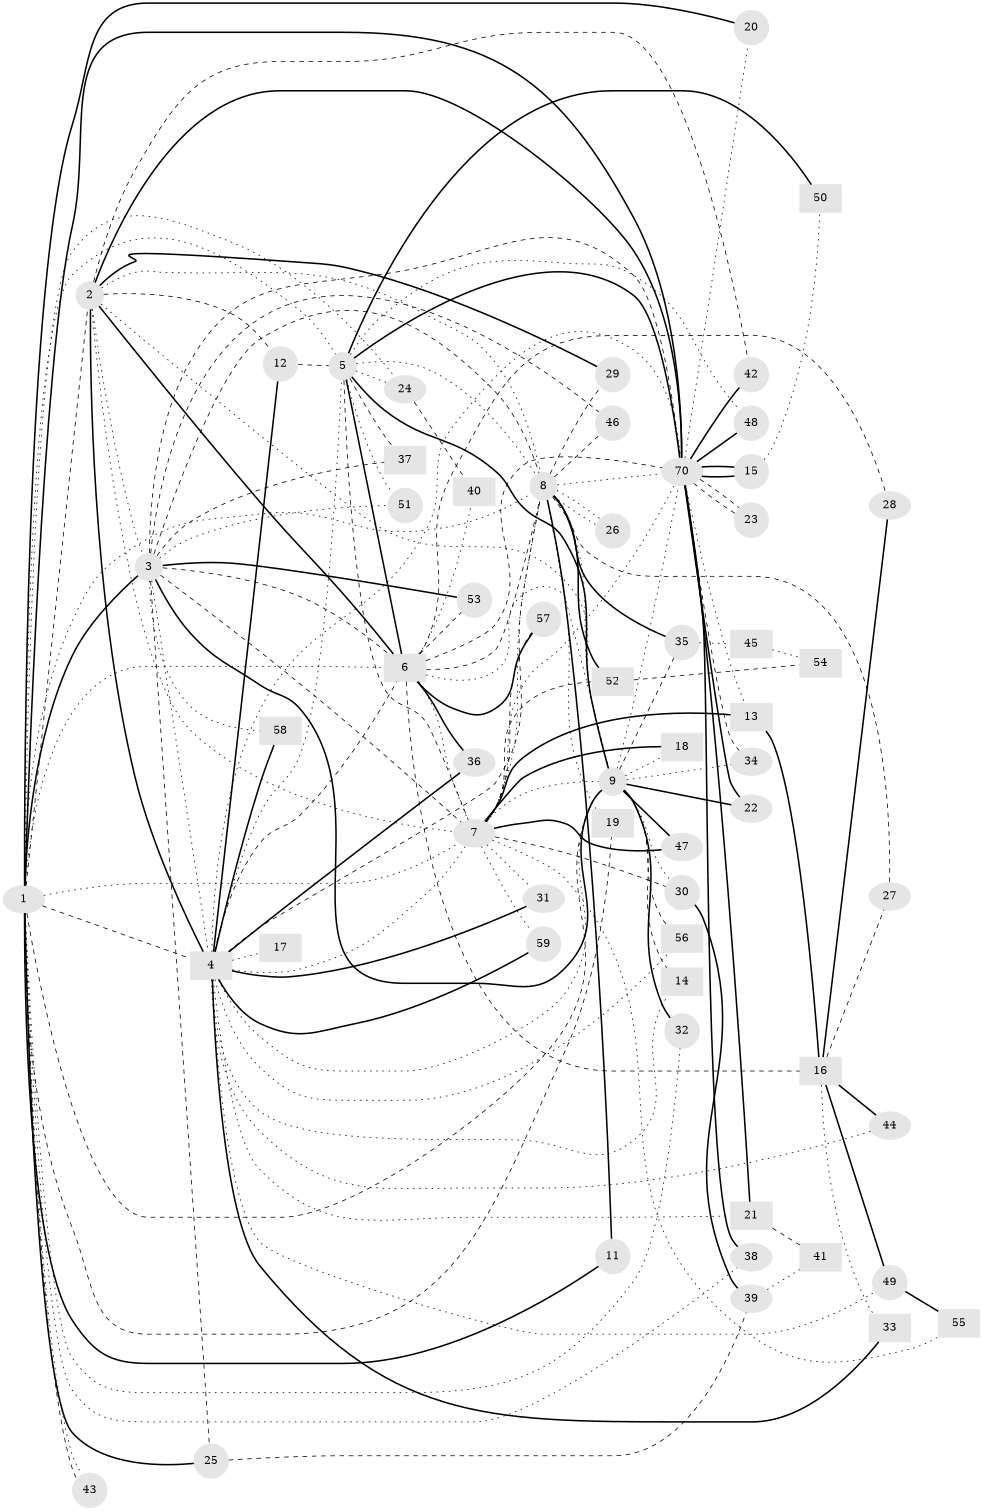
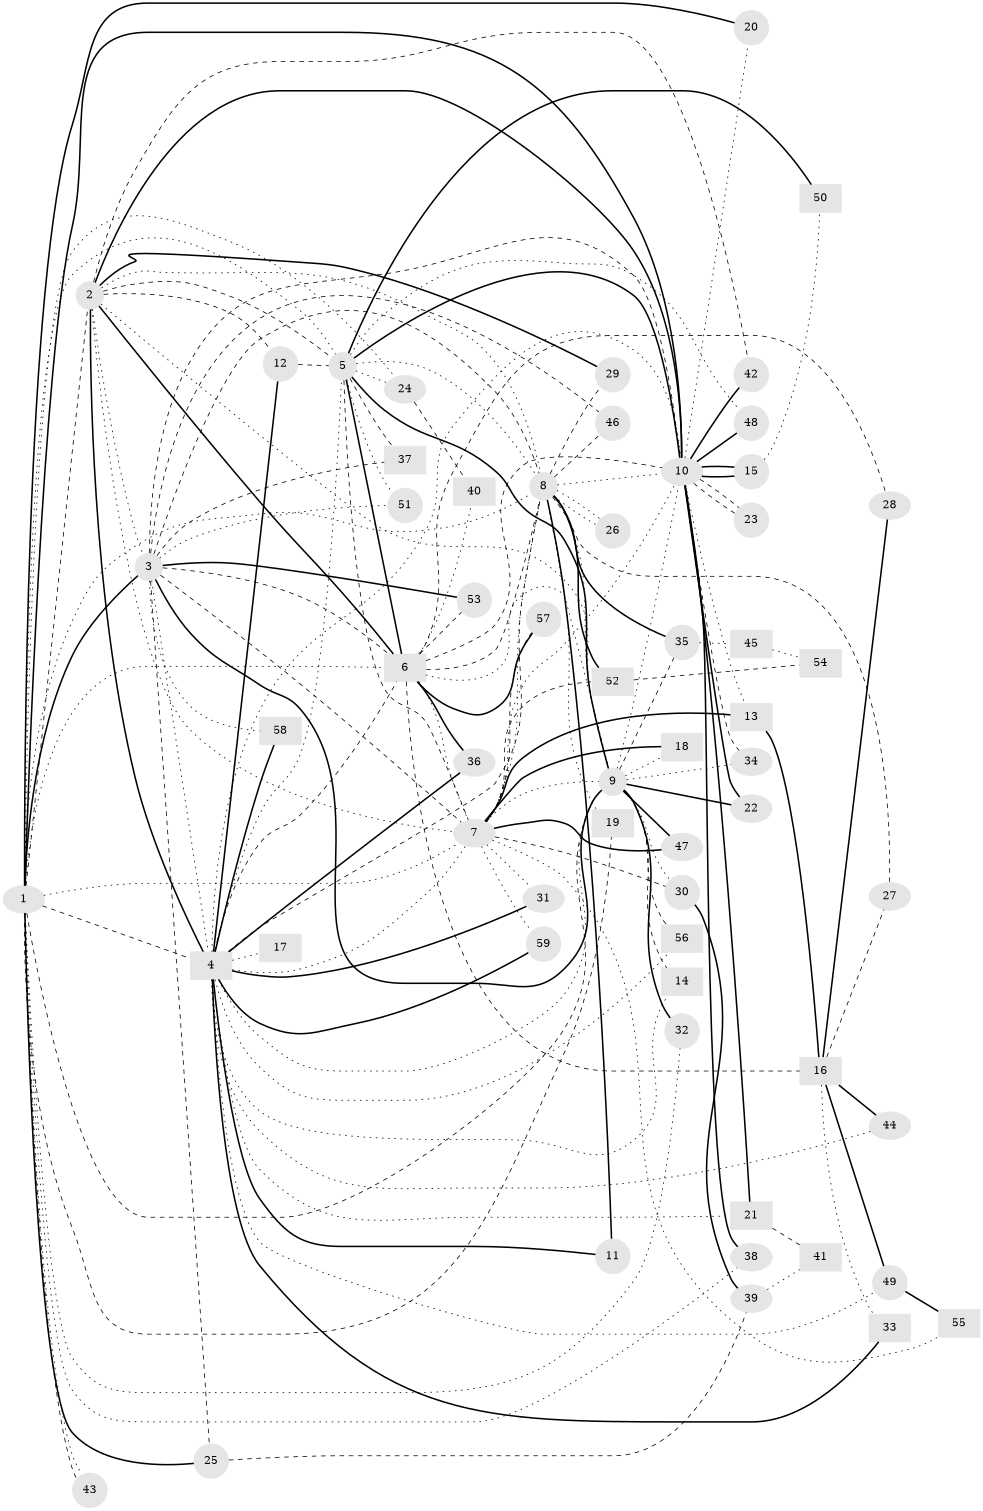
none -> (225, 294)
(682, 472) -> (682, 472)
(132, 1362) -> (307, 1241)
